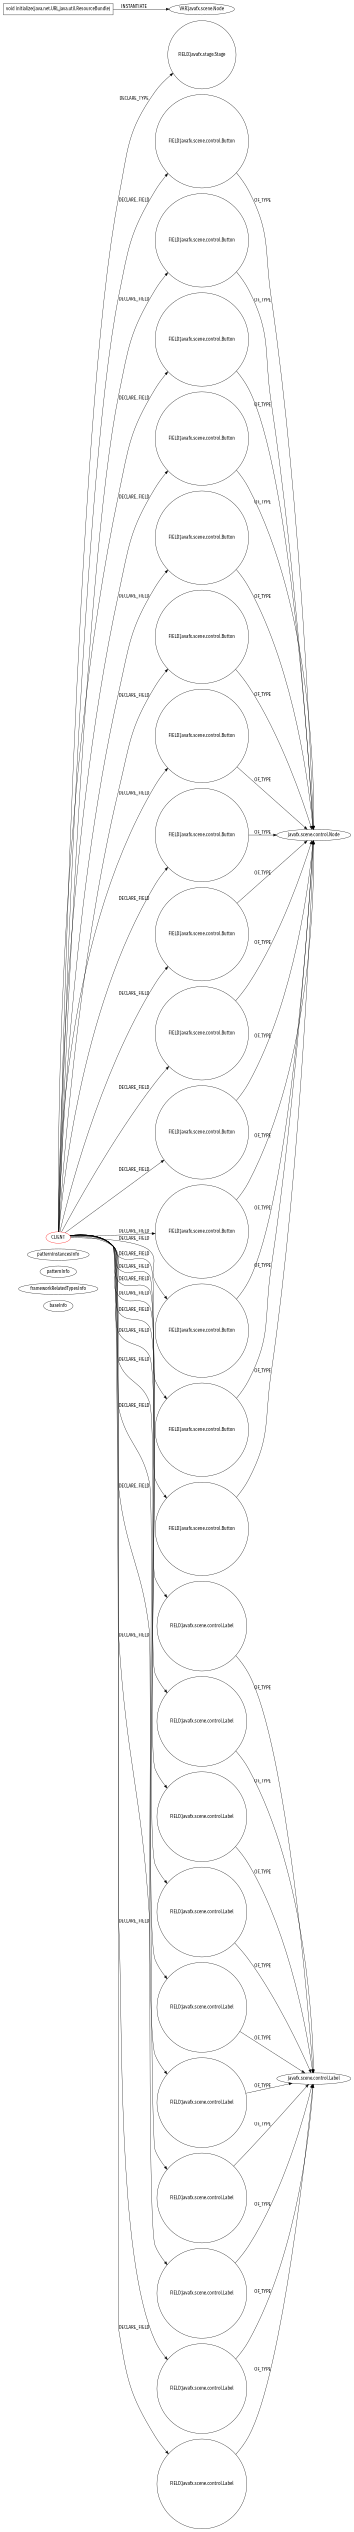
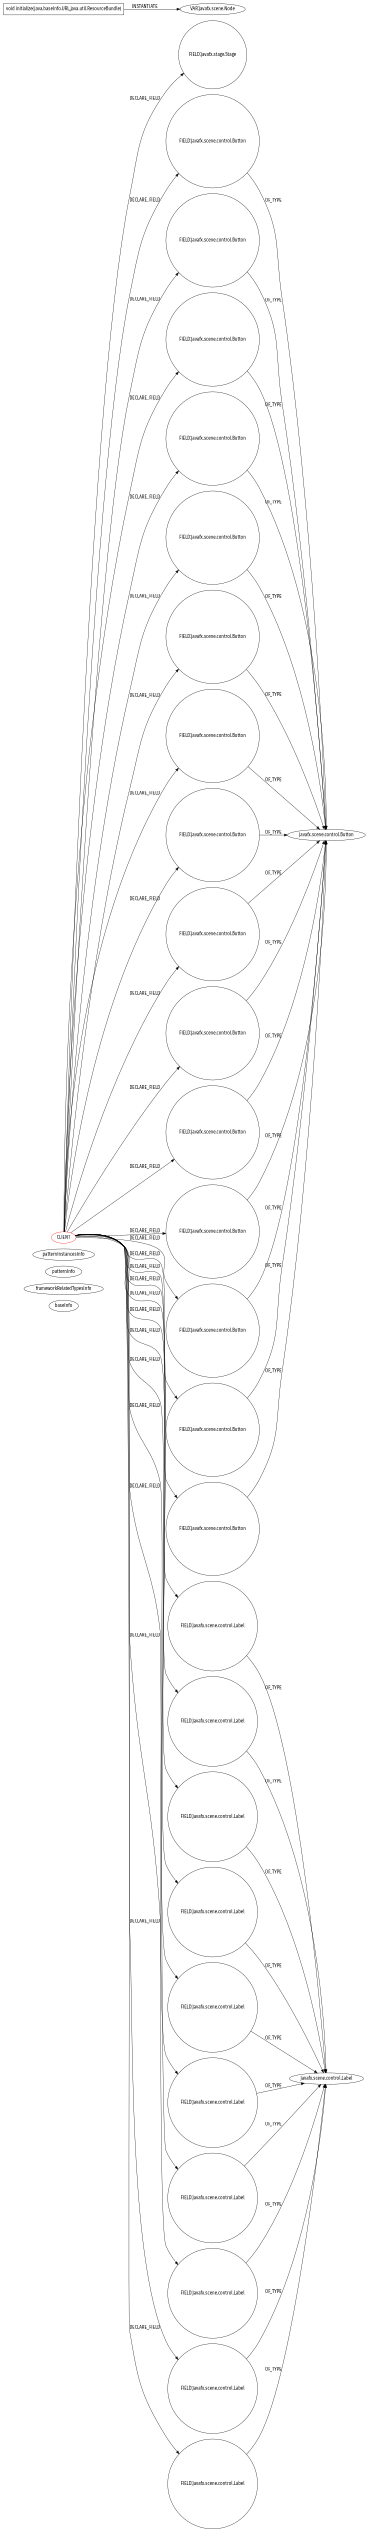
(58, 9) -> (64, 9)
(134, 99) -> (145, 99)
(314, 835) -> (326, 835)
